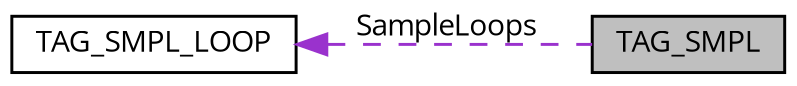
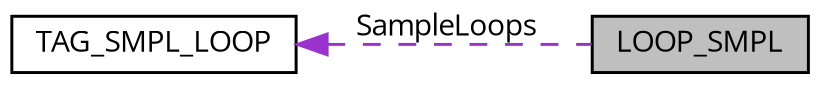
(688, 44) -> (700, 44)
